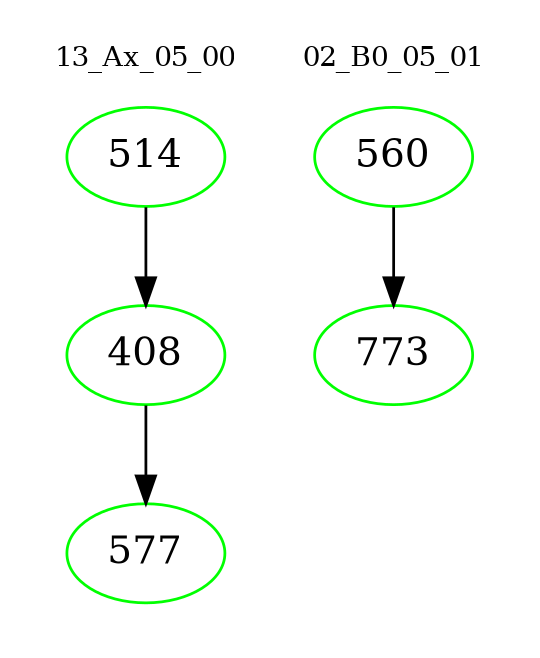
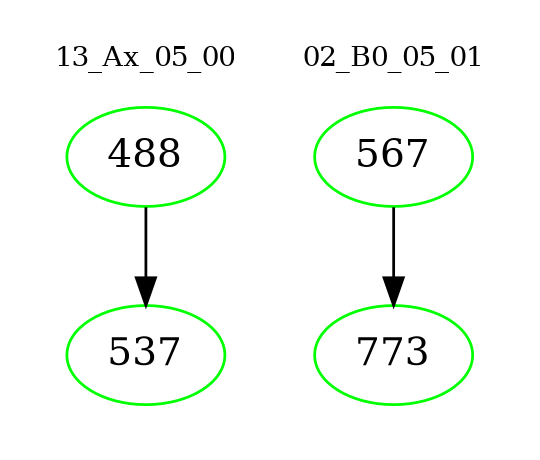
(146, 157) -> none
(394, 157) -> (394, 157)
(146, 355) -> (146, 157)
(146, 553) -> (146, 355)
